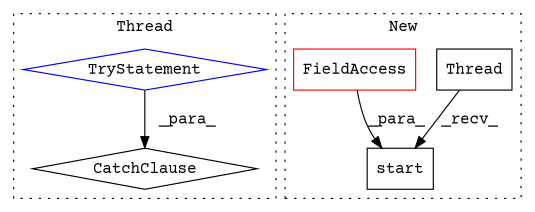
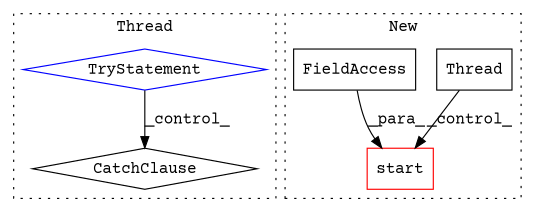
(355, 70) -> (355, 70)
(188, 119) -> (188, 119)
(470, 119) -> (470, 119)
(400, 169) -> (400, 169)
